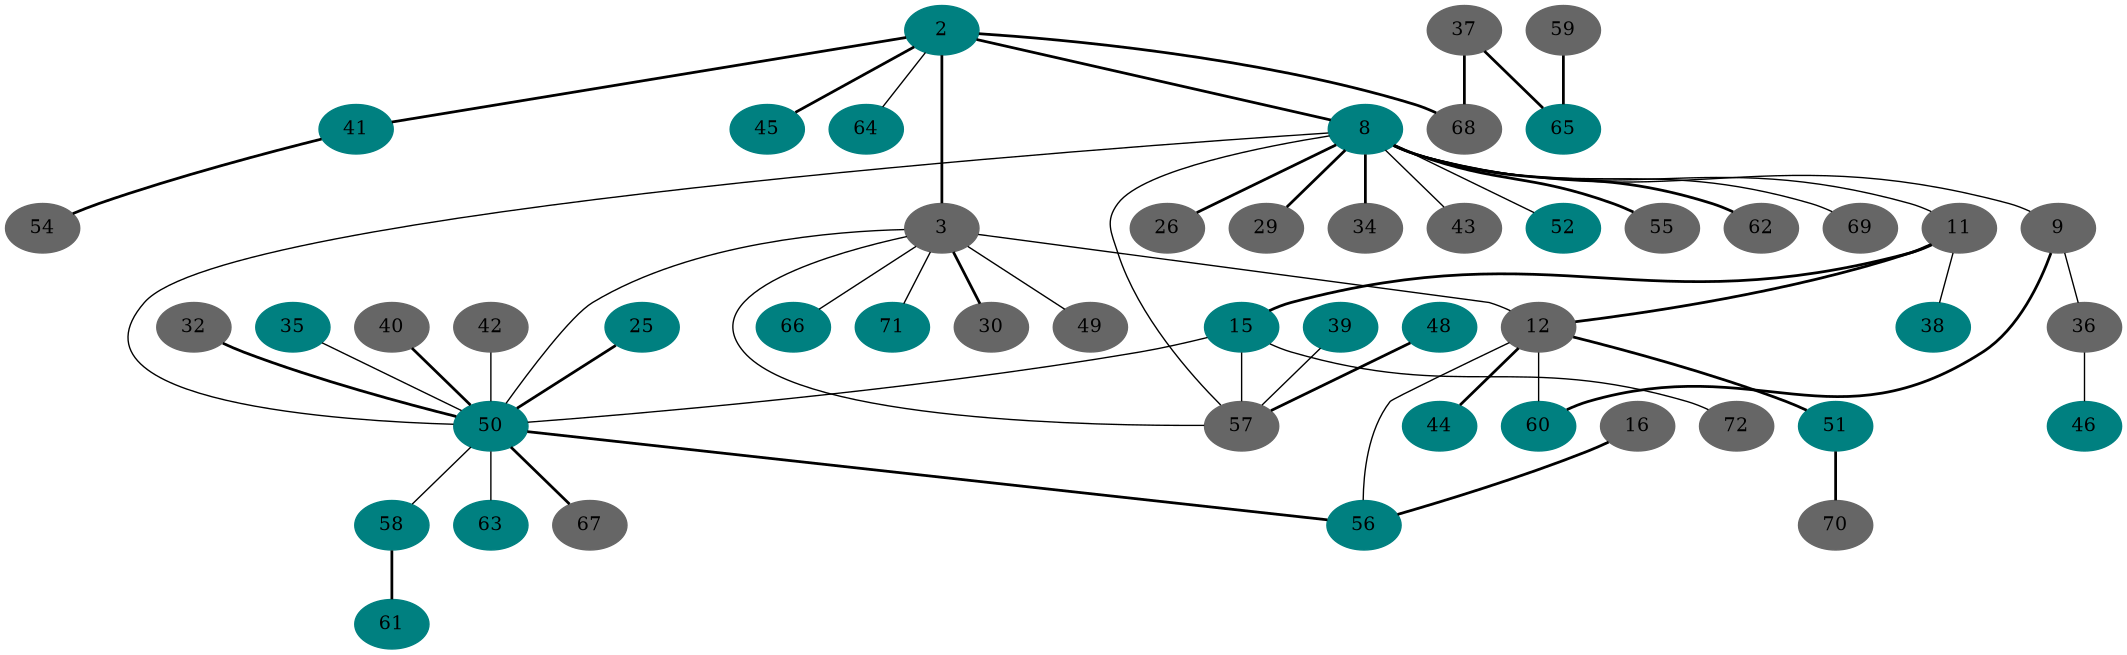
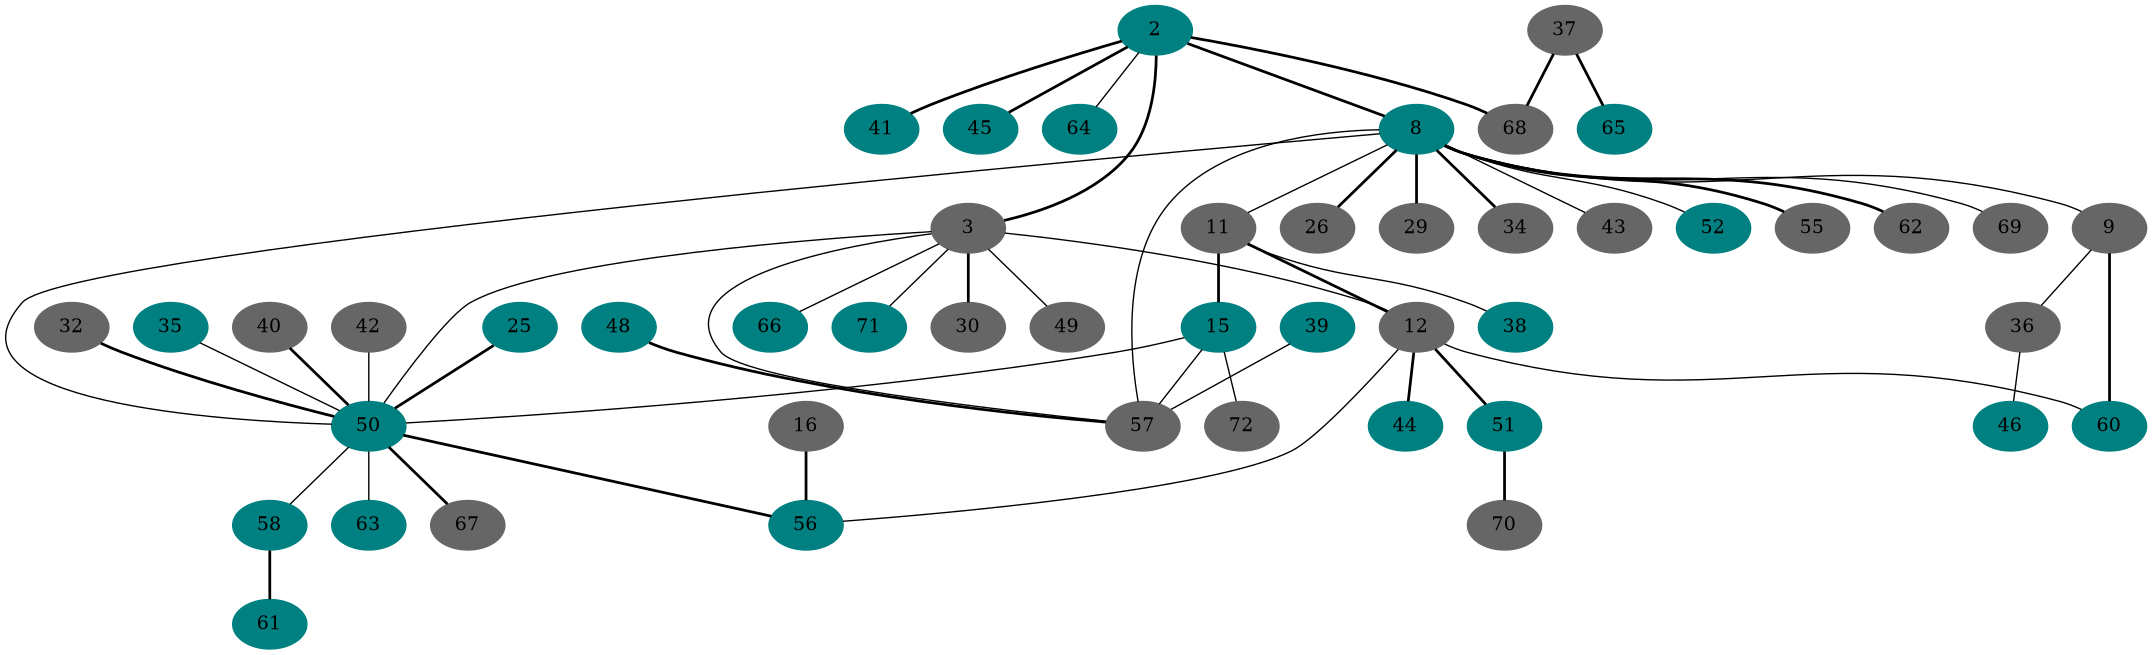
(1563, 30) -> none
(43, 228) -> none
